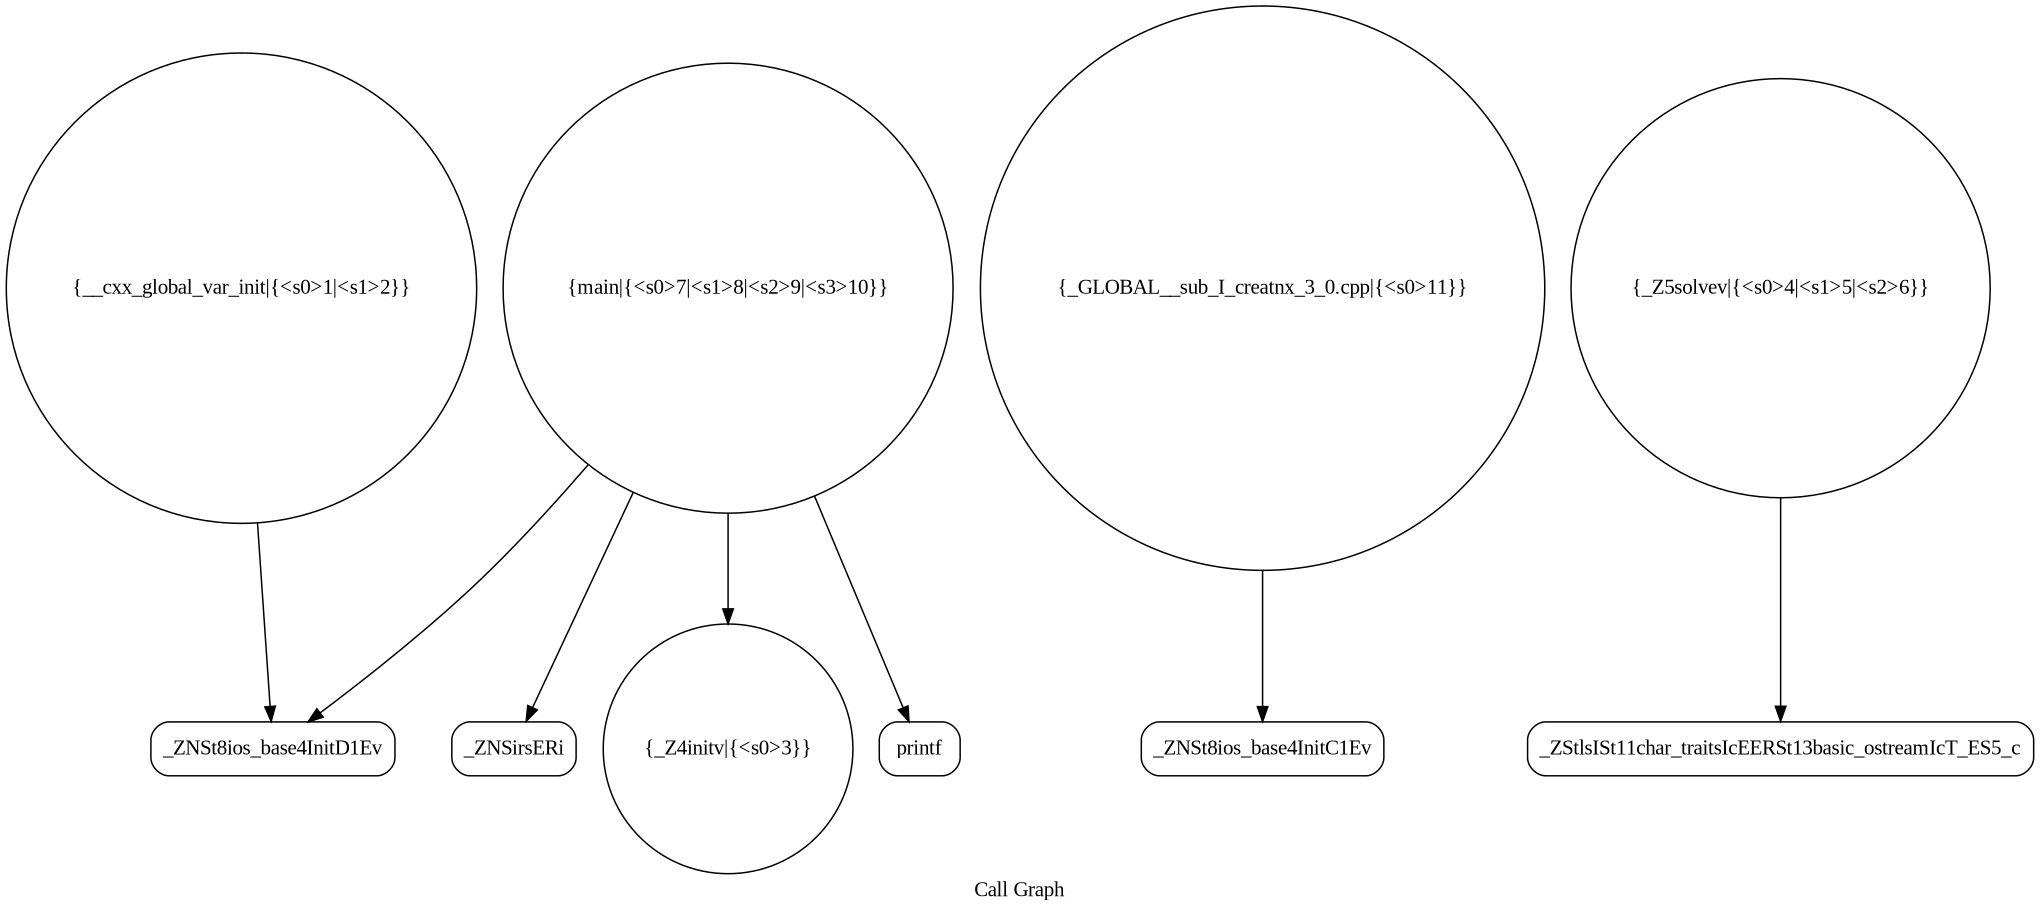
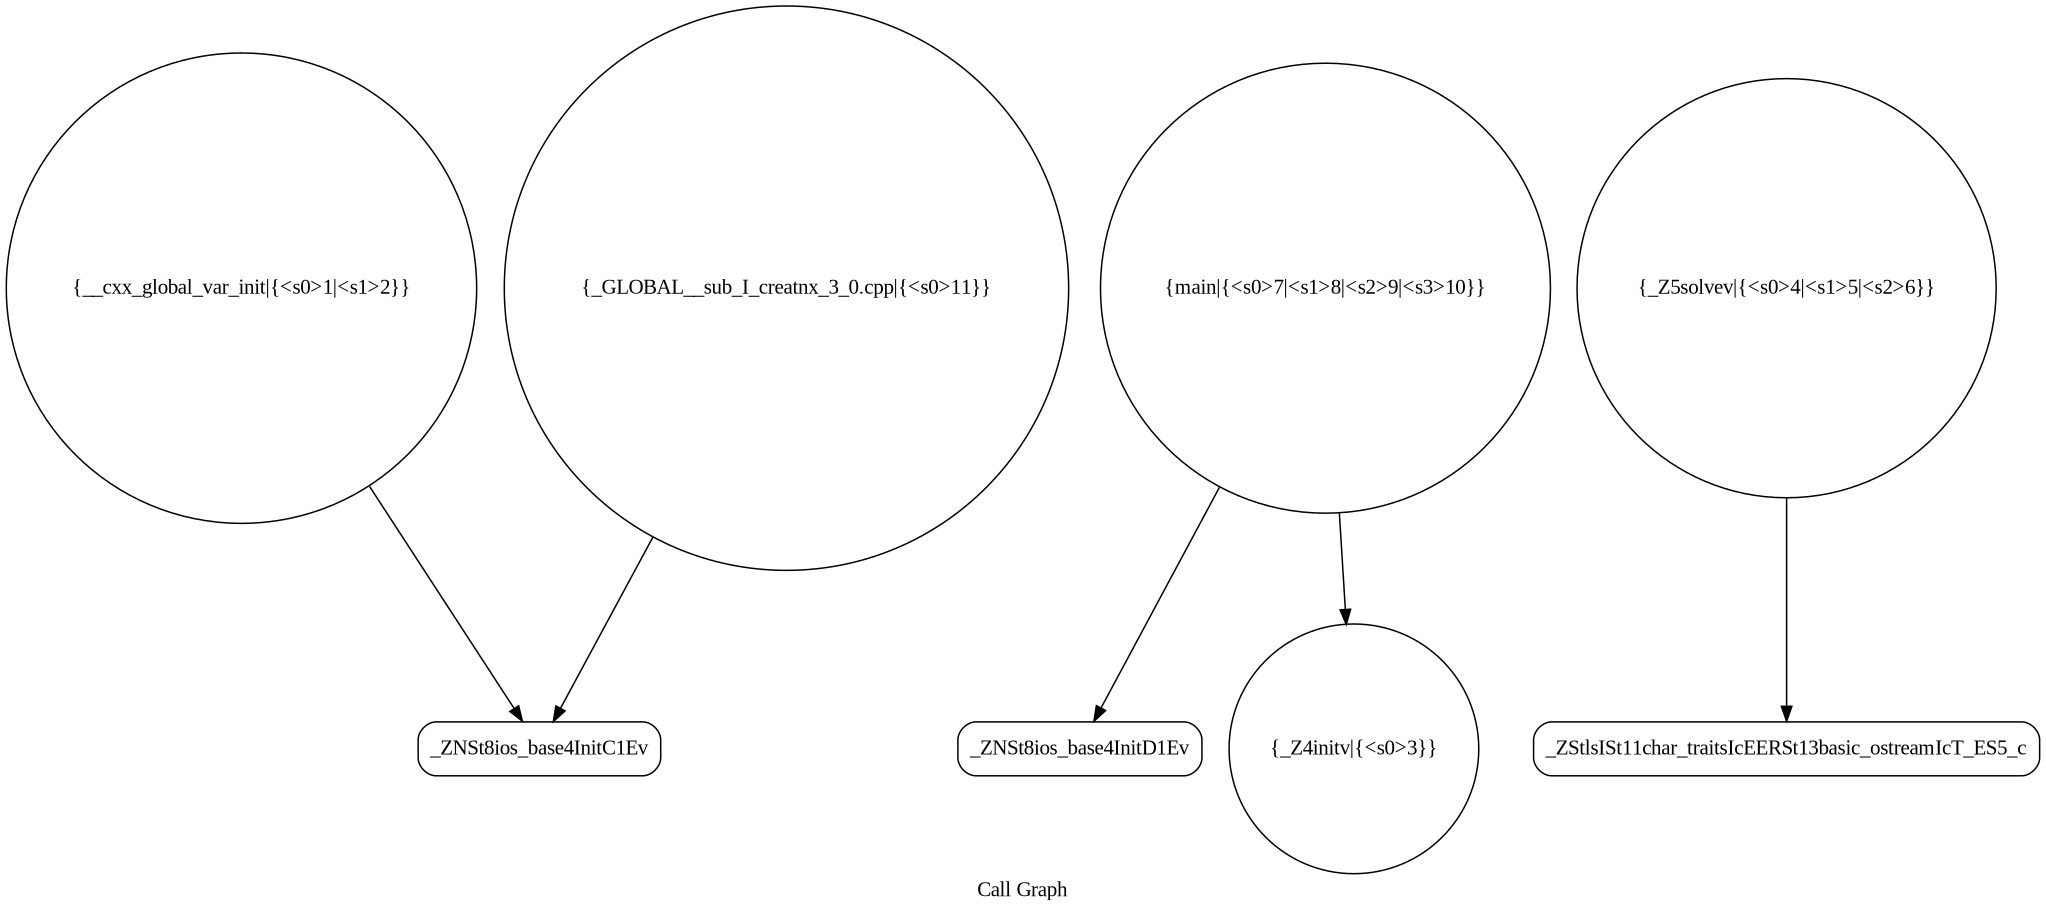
(264, 615) -> (442, 597)
(514, 749) -> none
(920, 749) -> none
